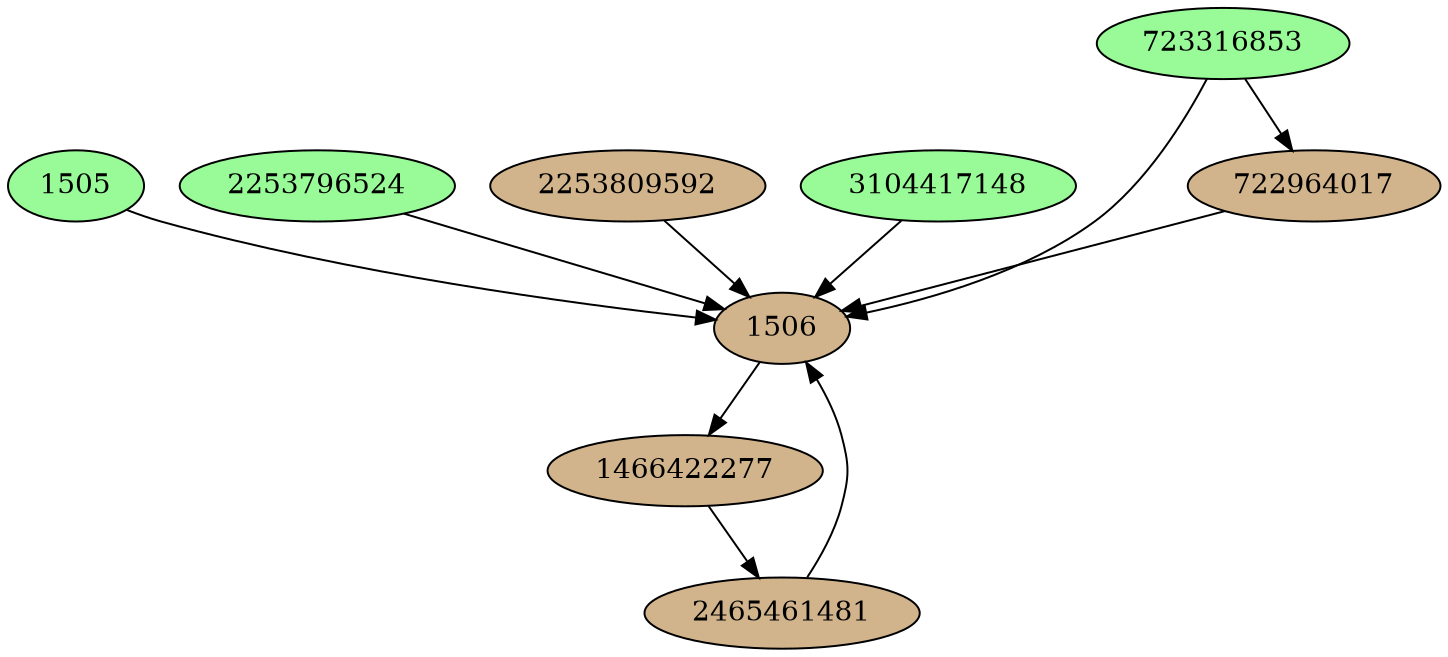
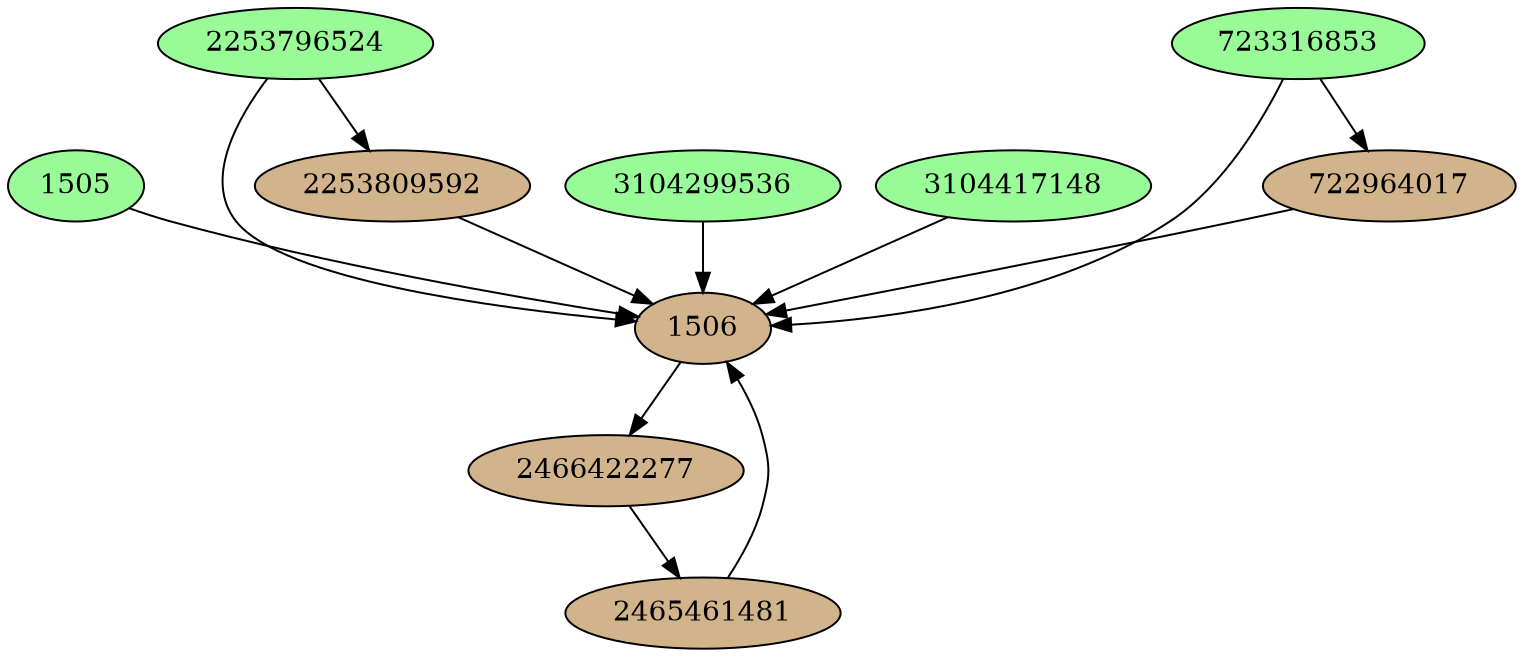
none -> (338, 107)
none -> (703, 186)
(685, 471) -> (606, 471)
